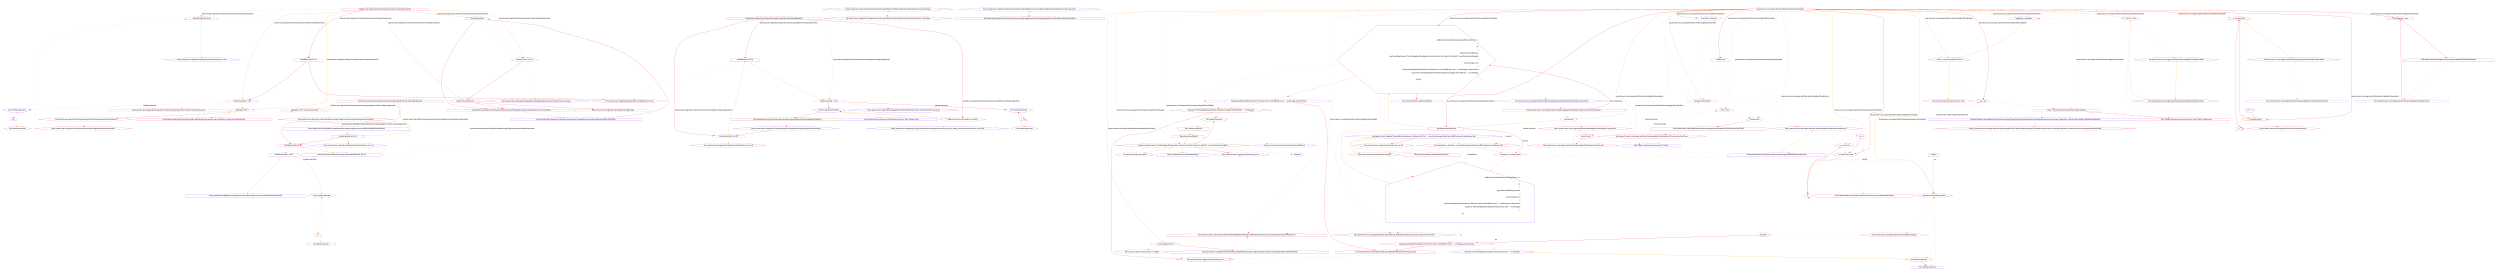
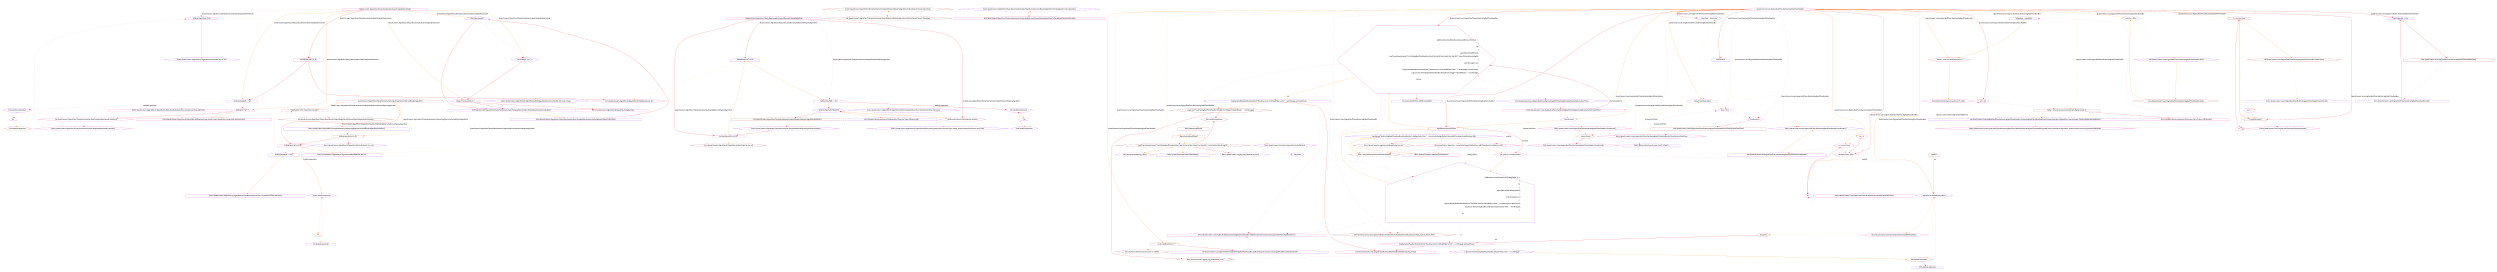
(525, 60) -> (525, 60)
